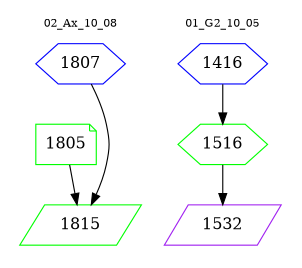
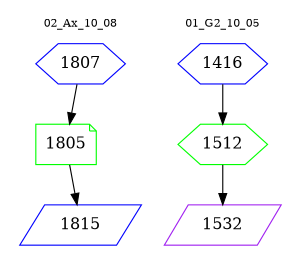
(109, 139) -> (74, 99)
(223, 144) -> (223, 144)
(81, 225) -> (81, 225)
